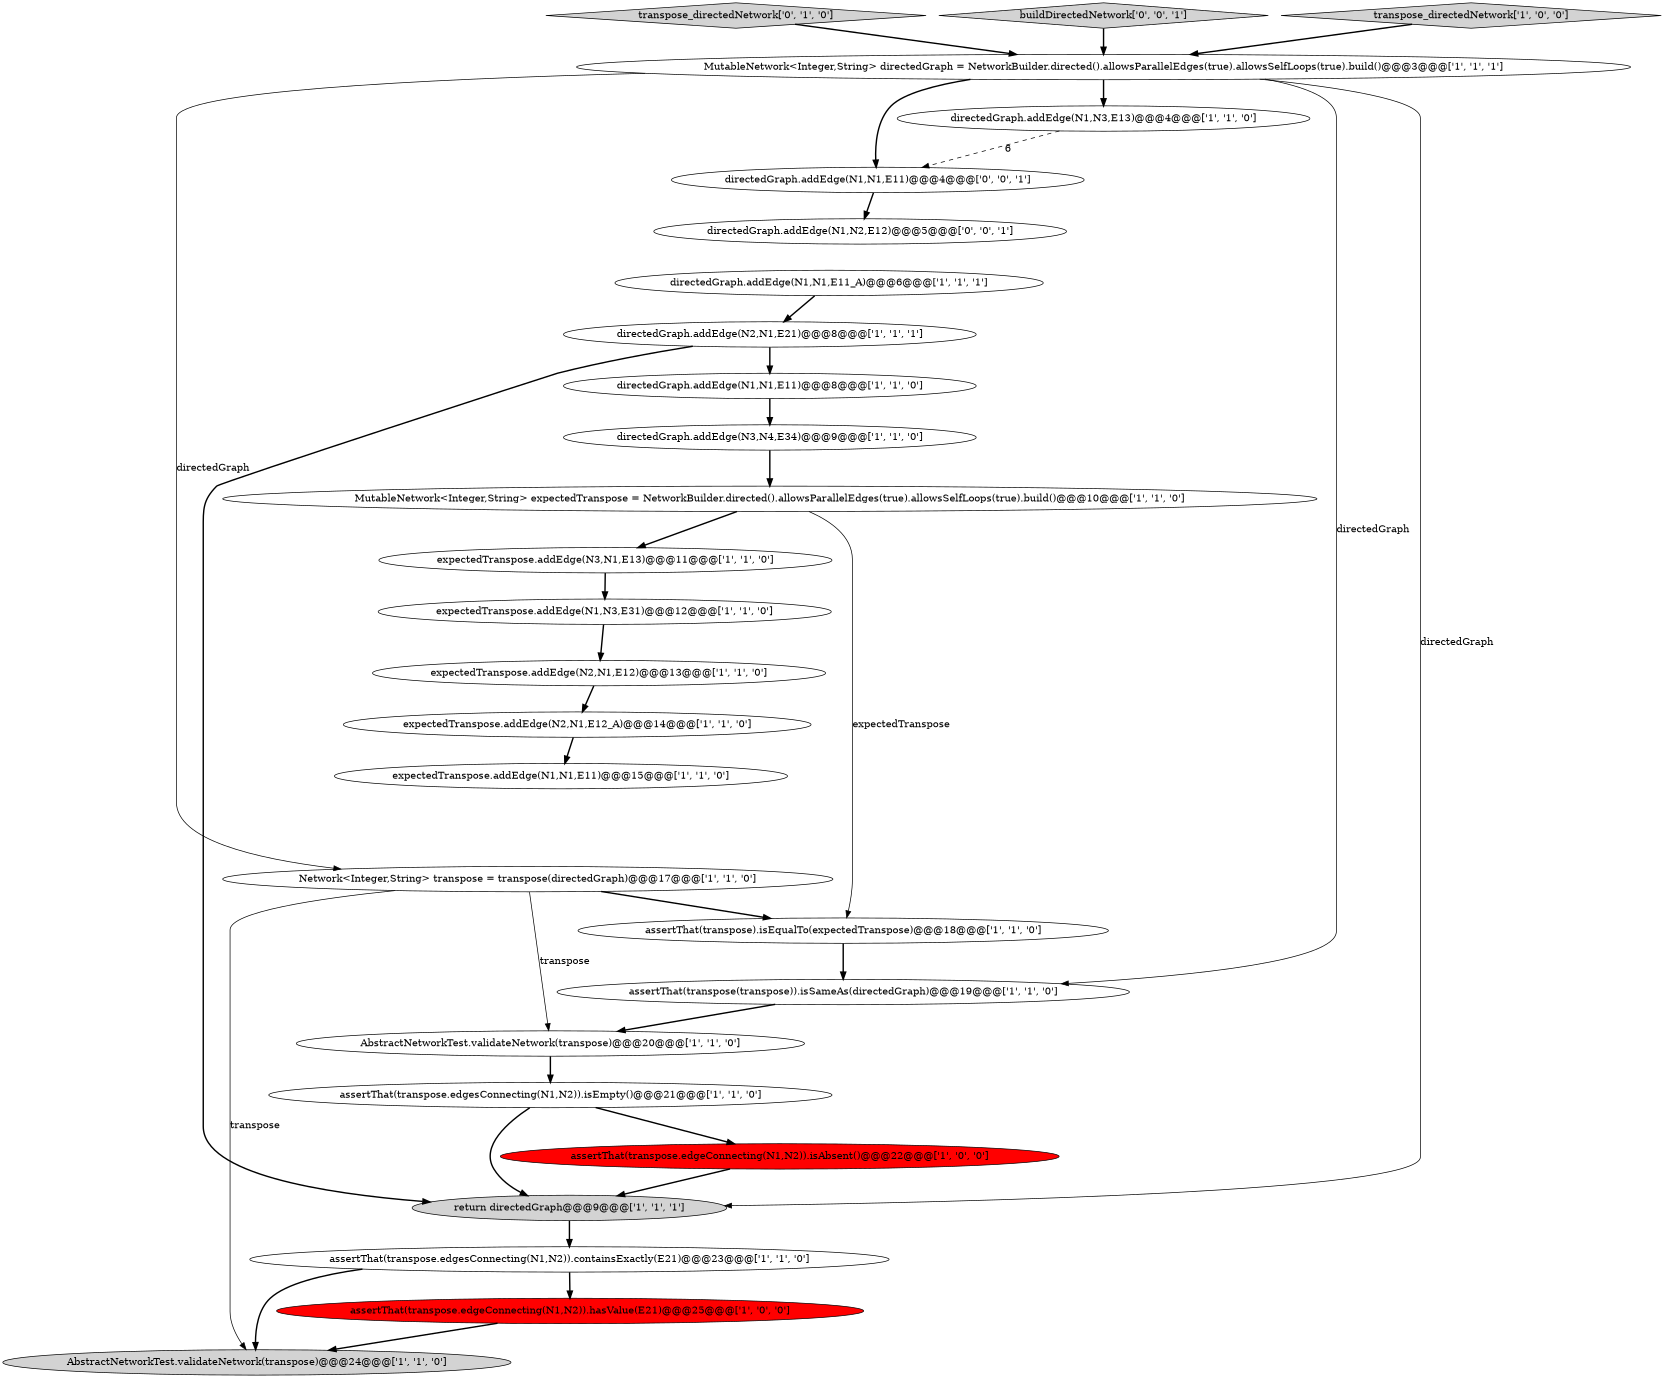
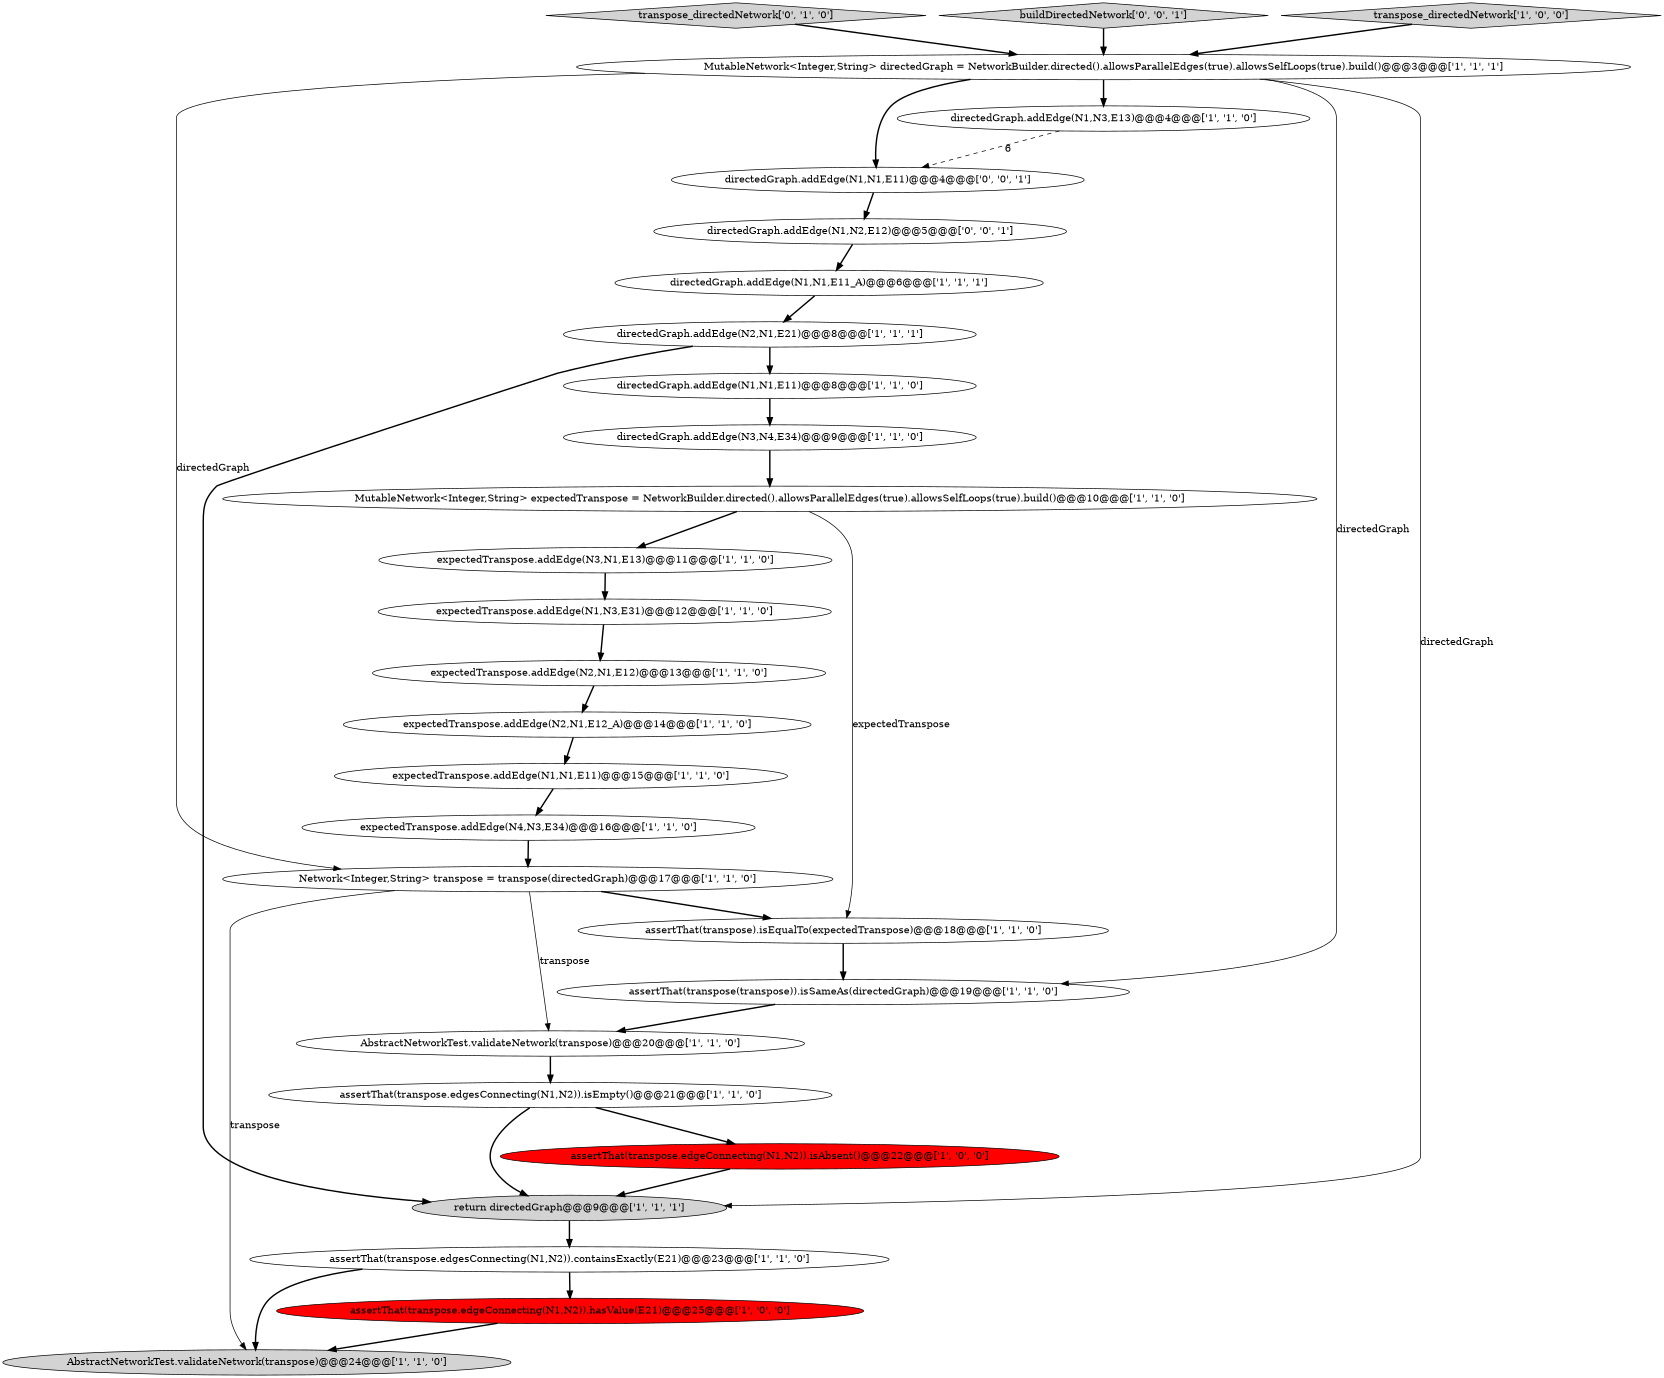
none -> (846, 254)
none -> (529, 828)
